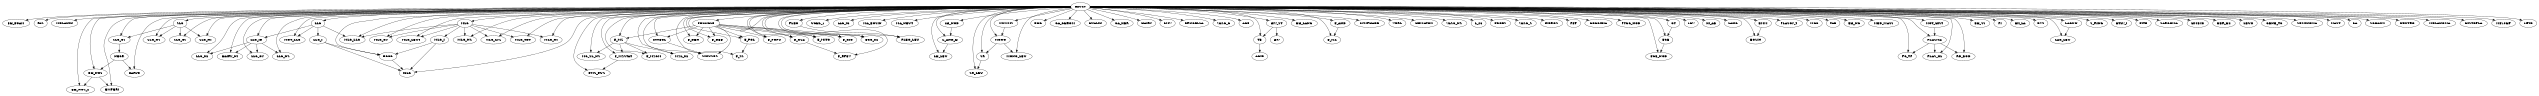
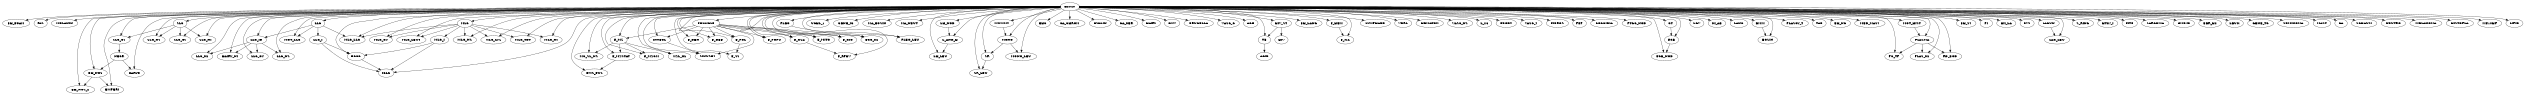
(844, 23) -> (846, 23)
(1340, 23) -> (1337, 23)
(1814, 23) -> none
